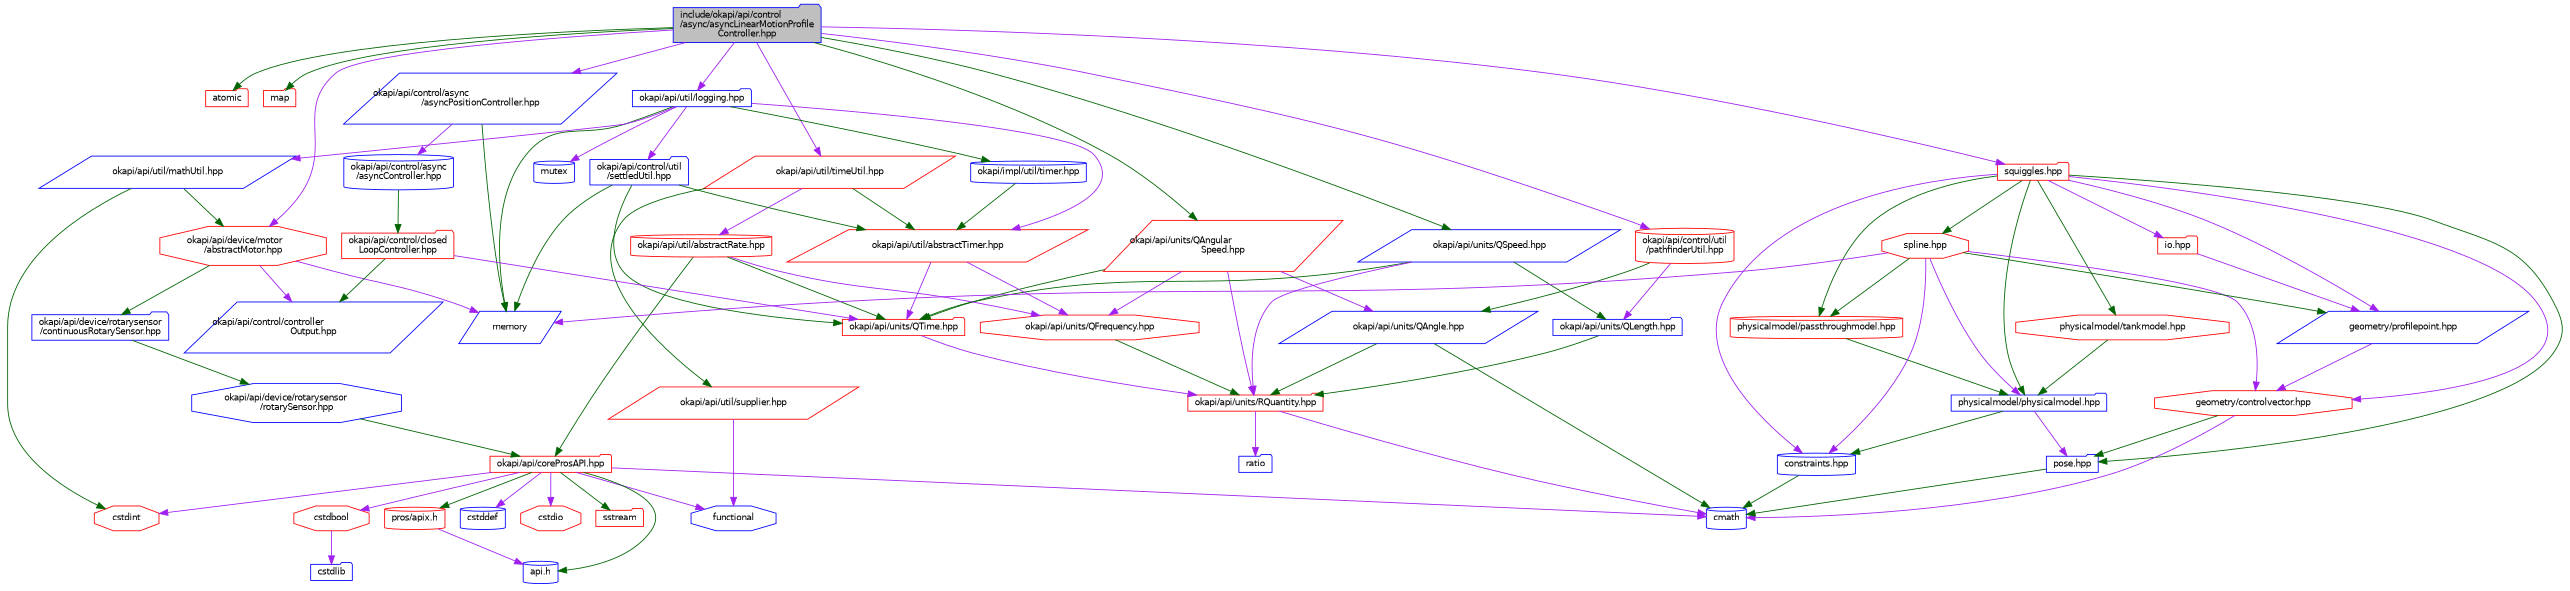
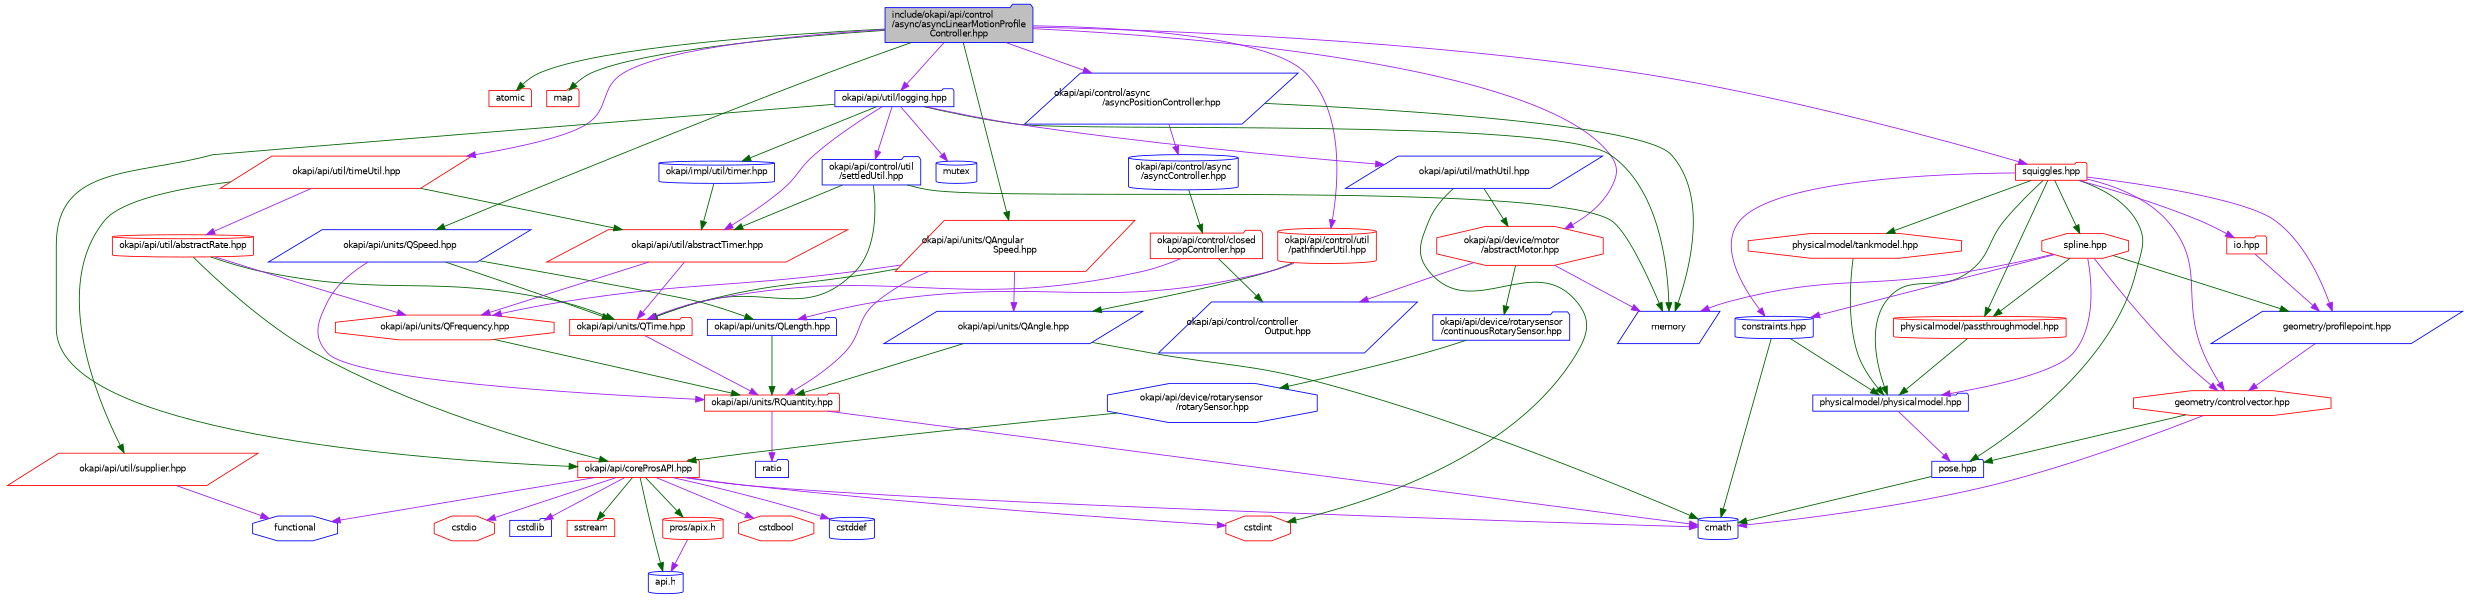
none -> (109, 177)
(1931, 431) -> (1831, 364)
(332, 543) -> (589, 497)
